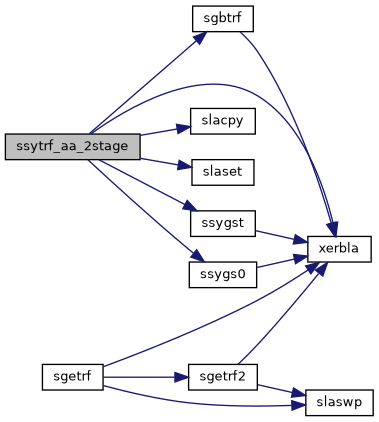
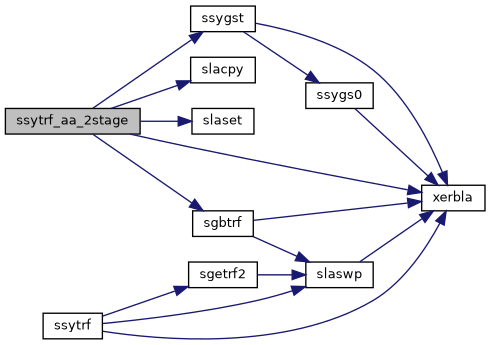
(140, 207) -> (276, 54)
none -> (275, 246)
(280, 320) -> (391, 240)
(73, 377) -> (73, 326)
